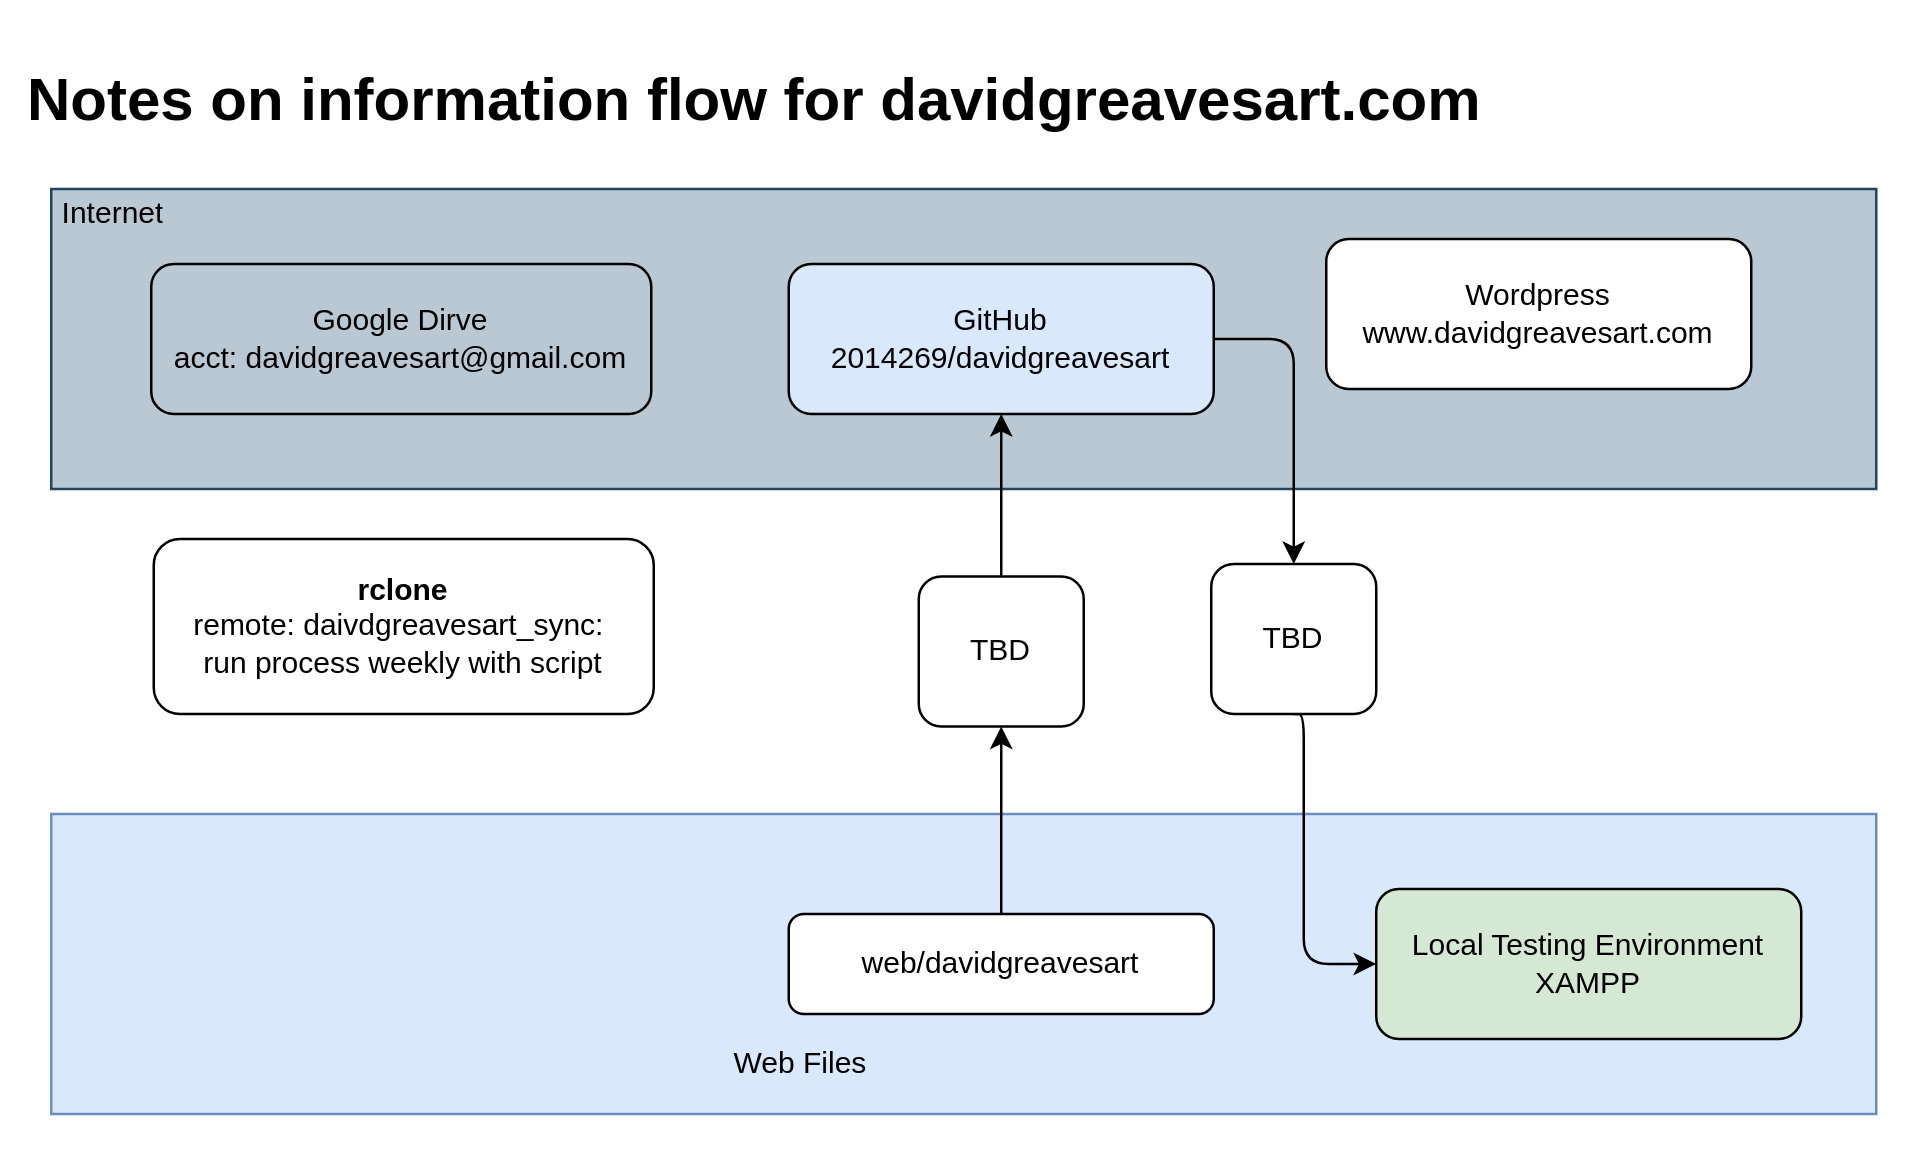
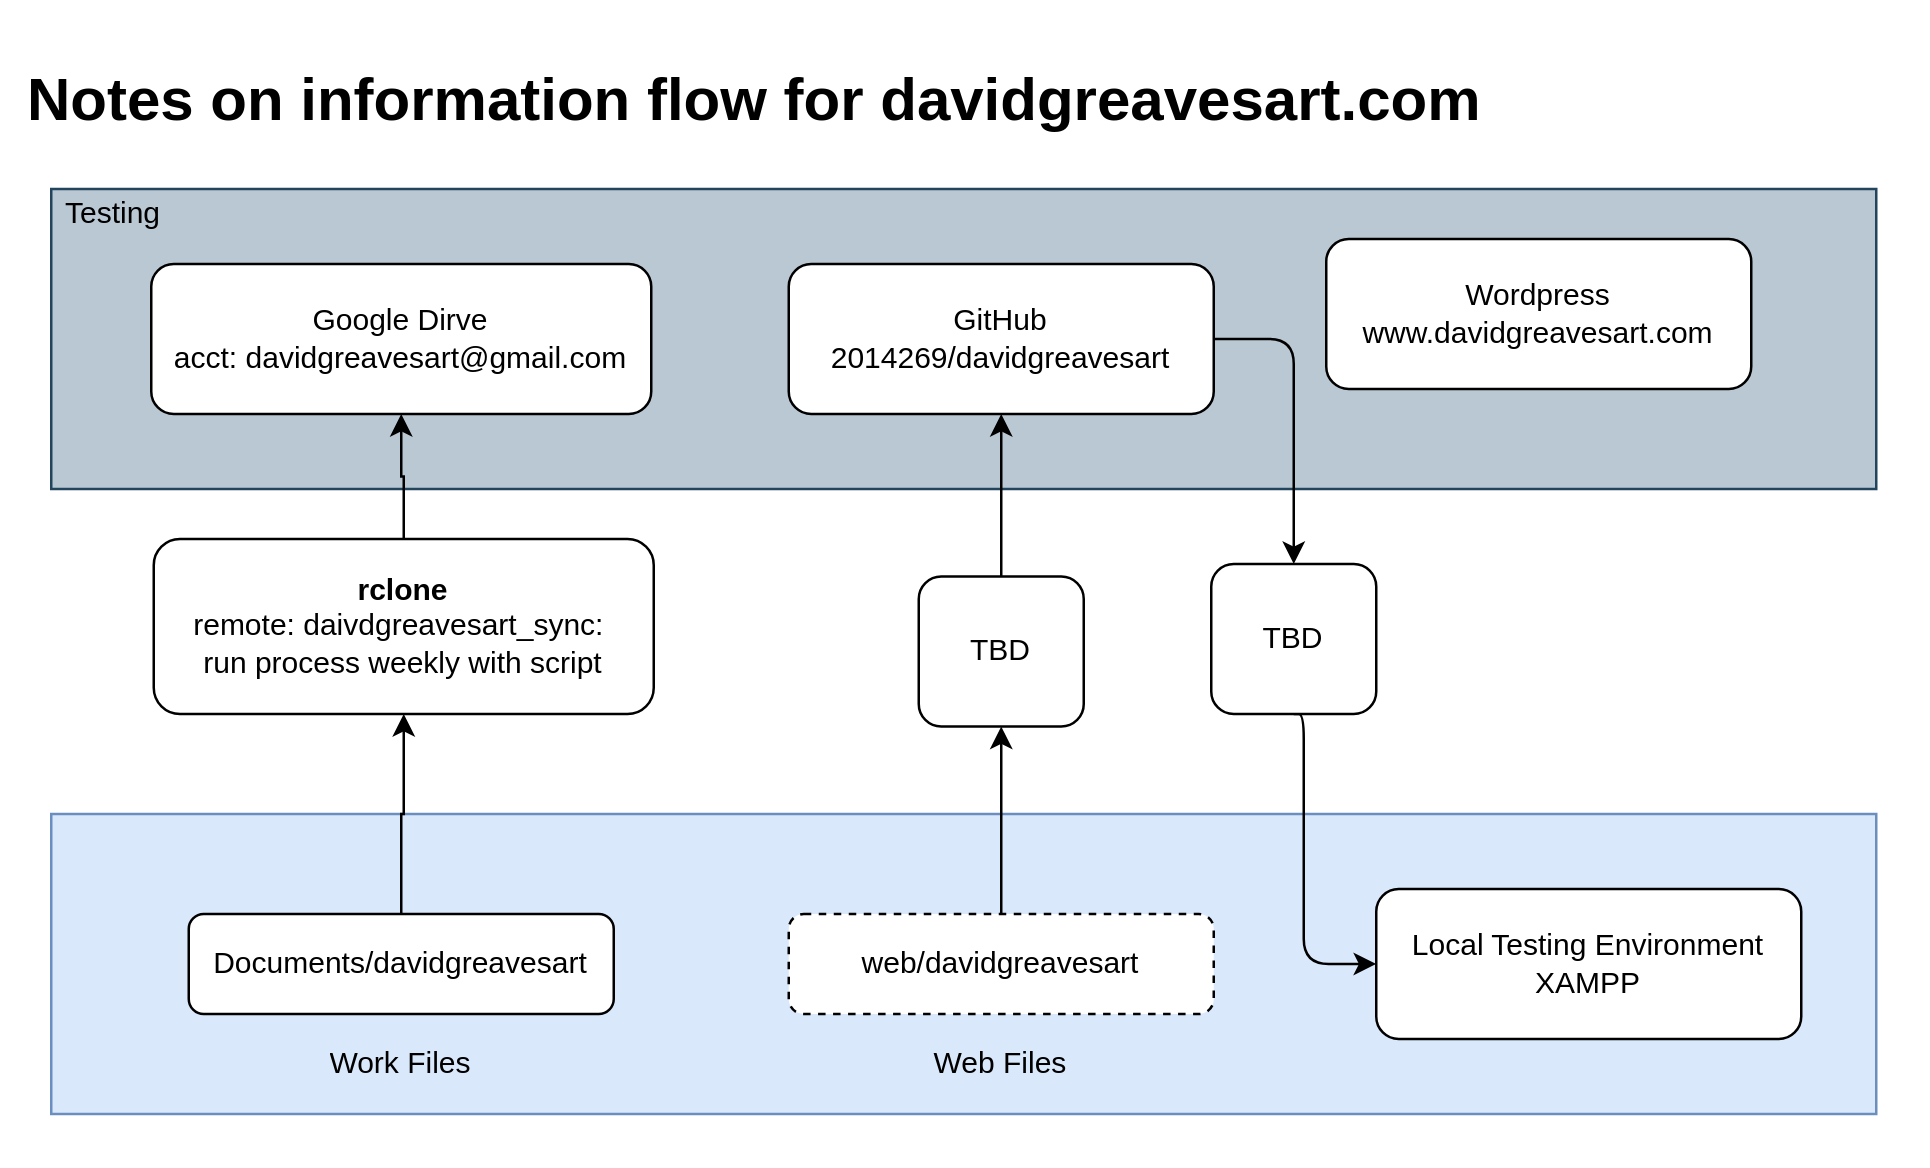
(114, 214) -> (114, 214)
(401, 339) -> (401, 339)
(1001, 339) -> (1001, 339)
none -> (404, 483)
none -> (401, 821)
none -> (401, 964)
(1001, 964) -> (1001, 964)
(1589, 964) -> (1589, 964)
none -> (401, 1064)
(801, 1064) -> (1001, 1064)
